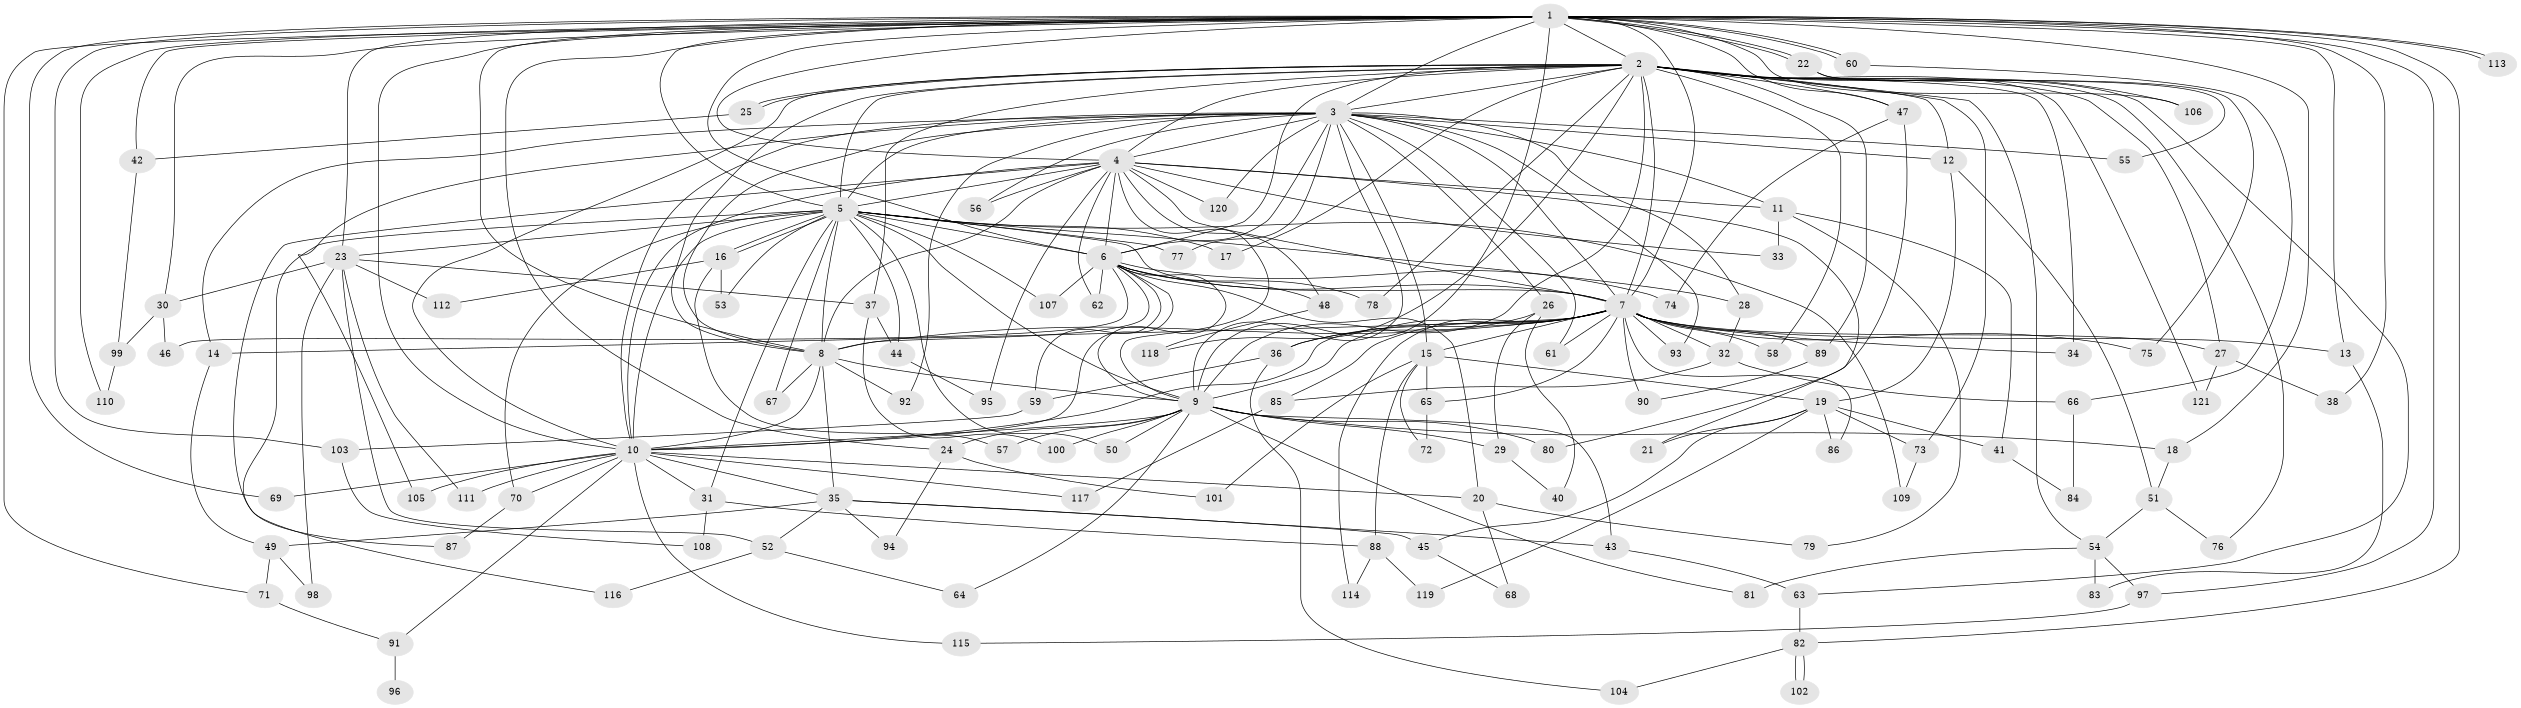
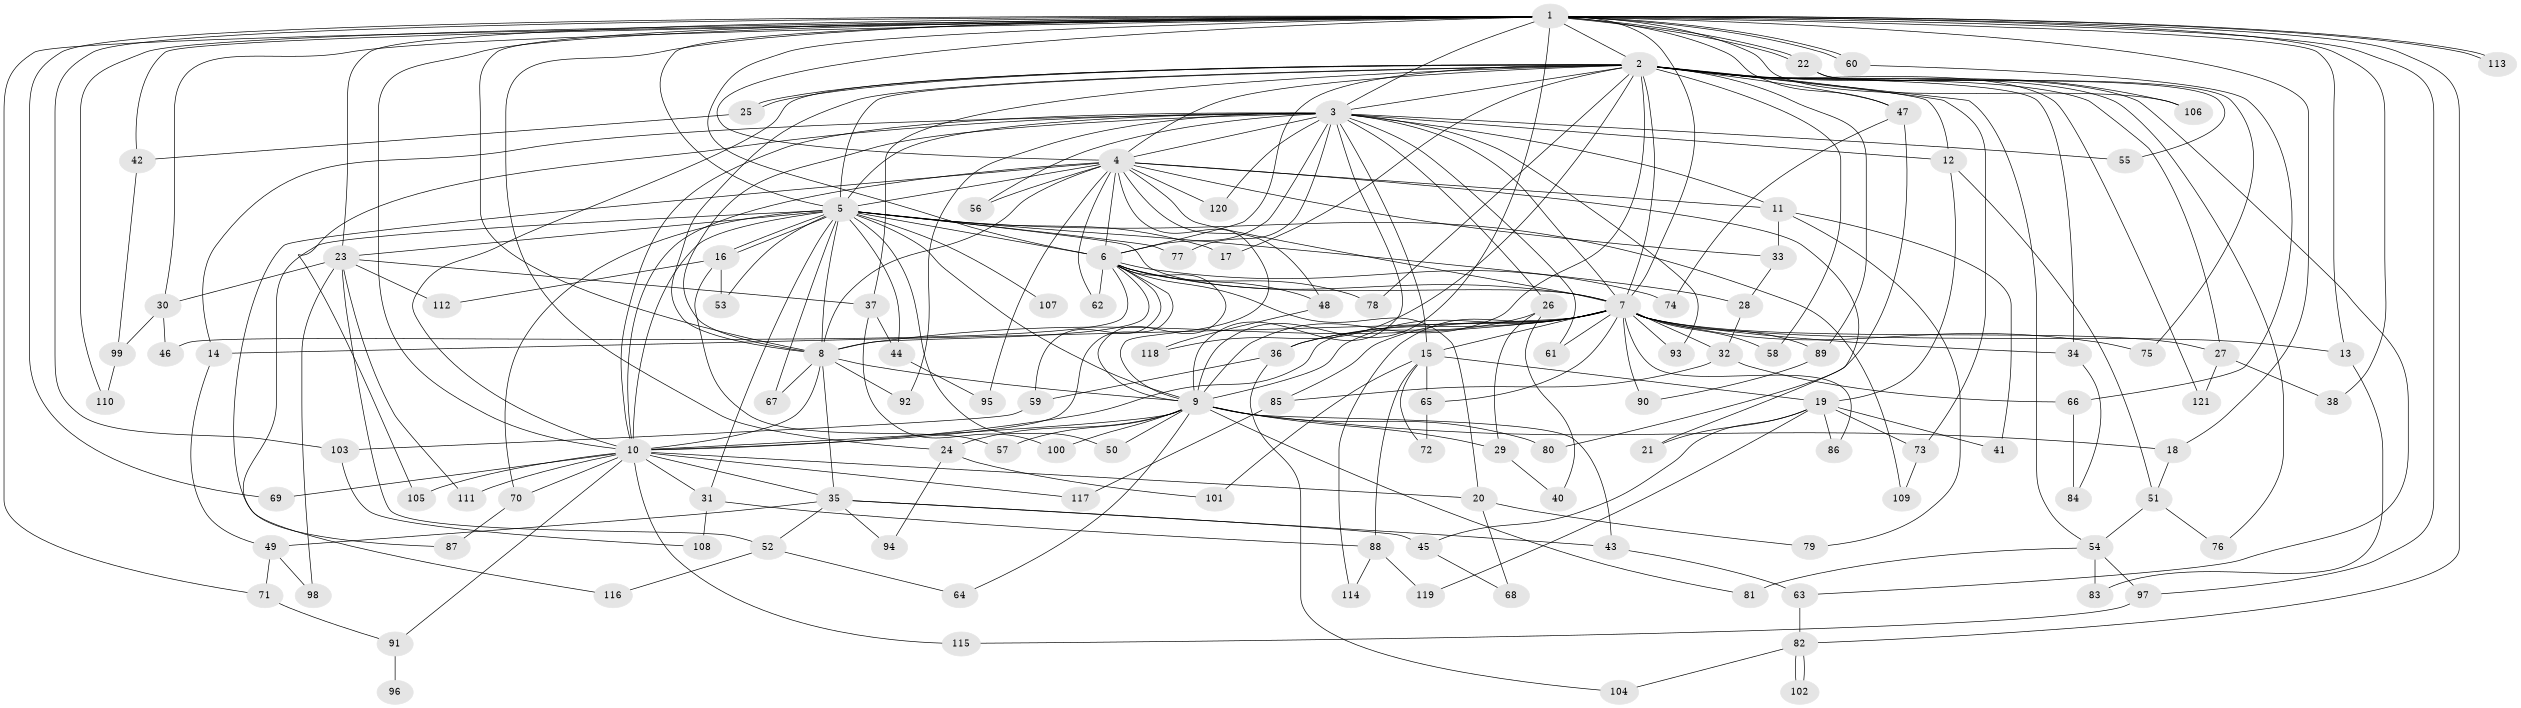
(1563, 164) -> (1762, 282)
(1076, 282) -> none
(2032, 472) -> (2100, 426)
